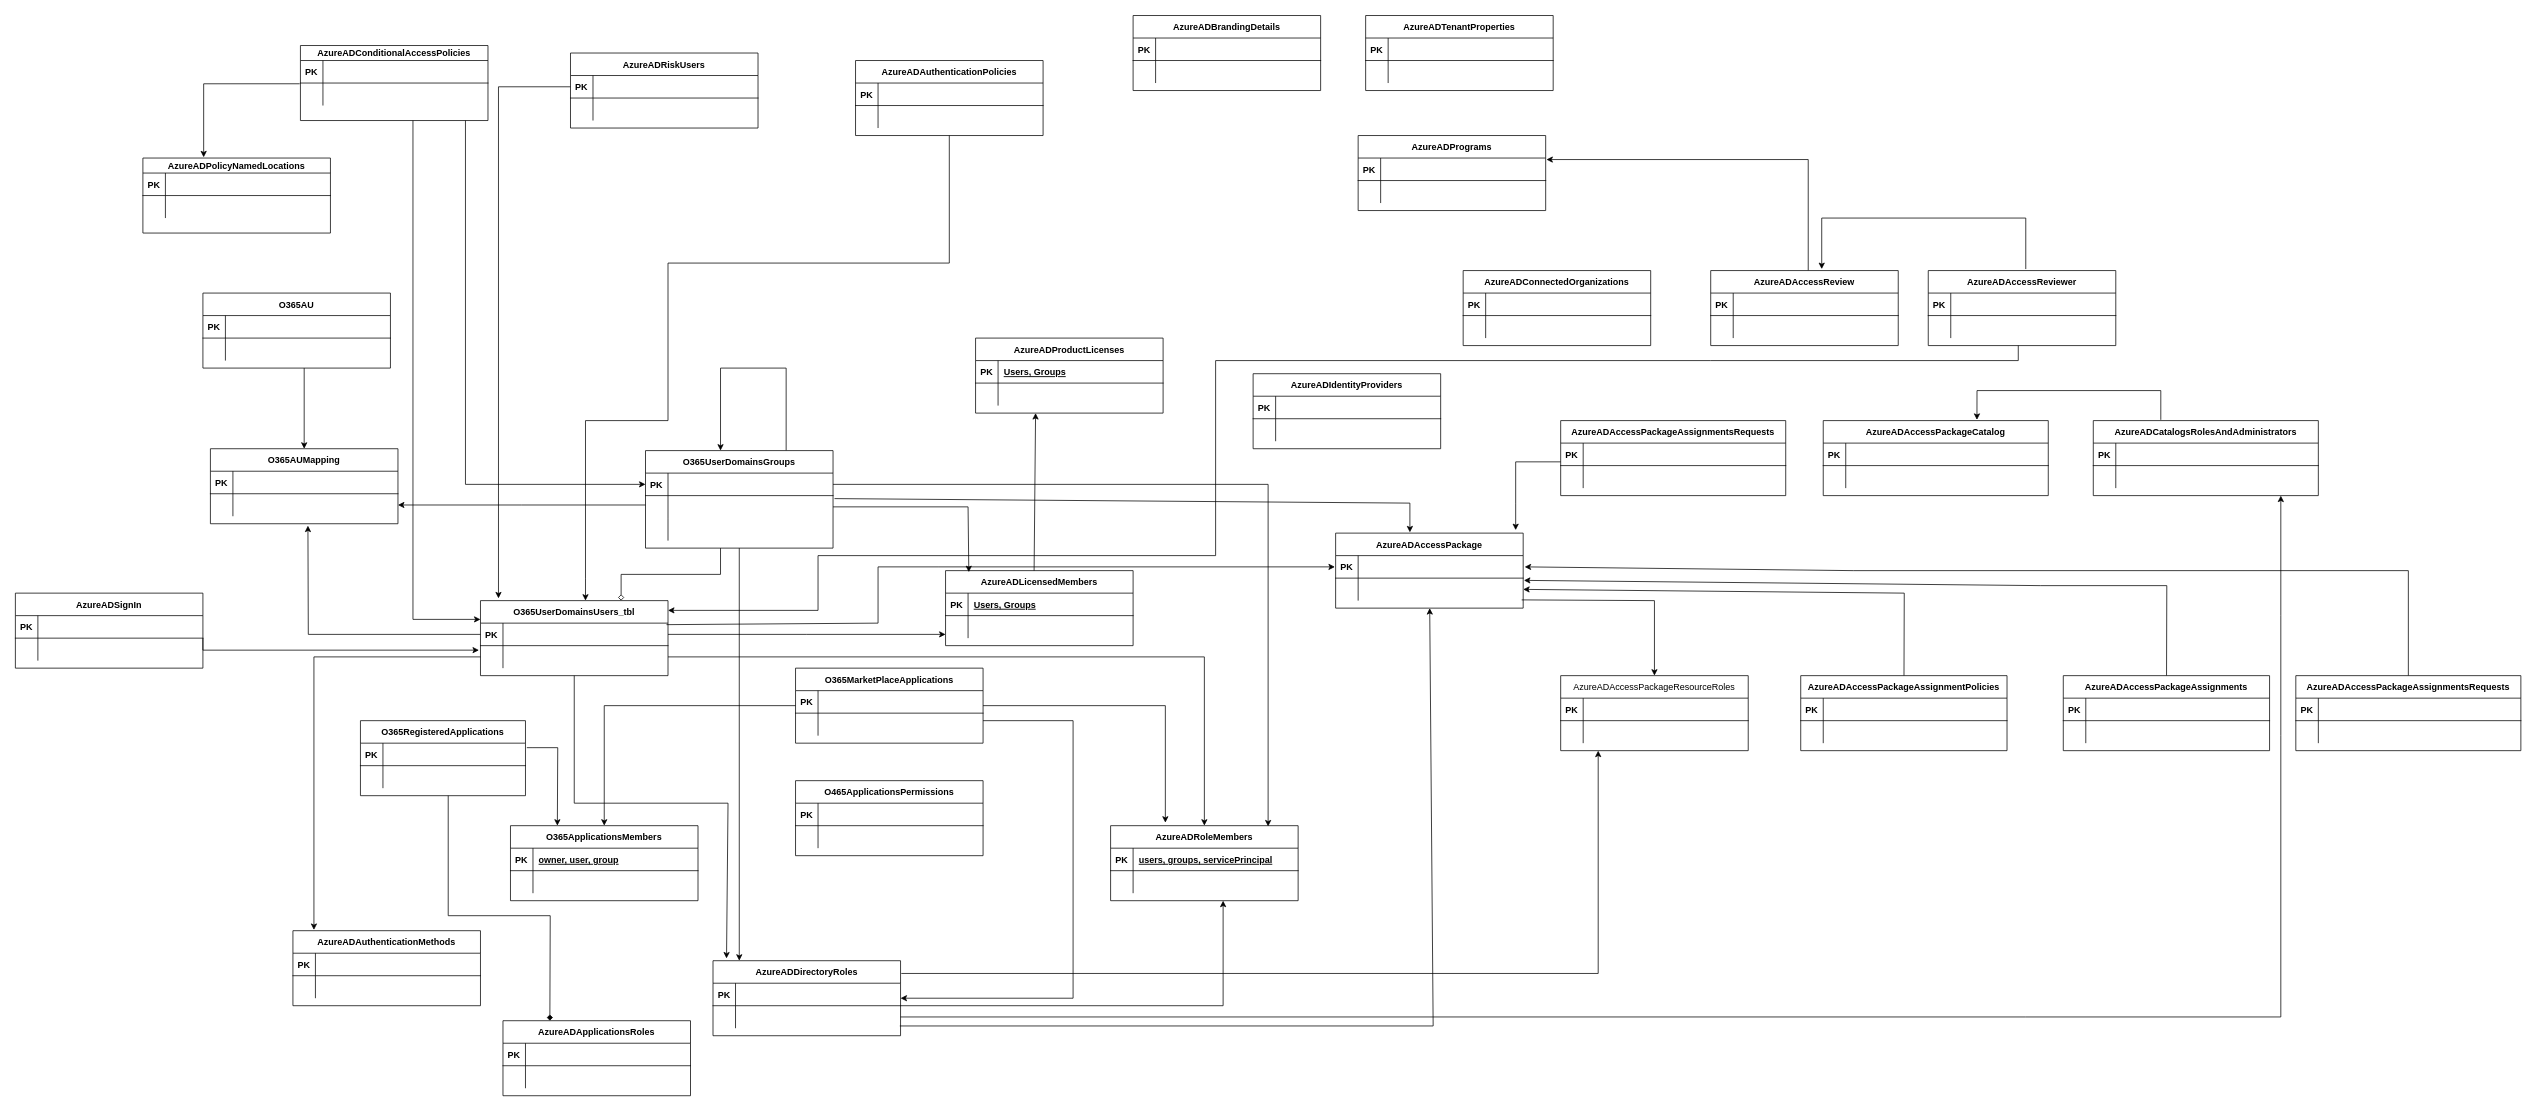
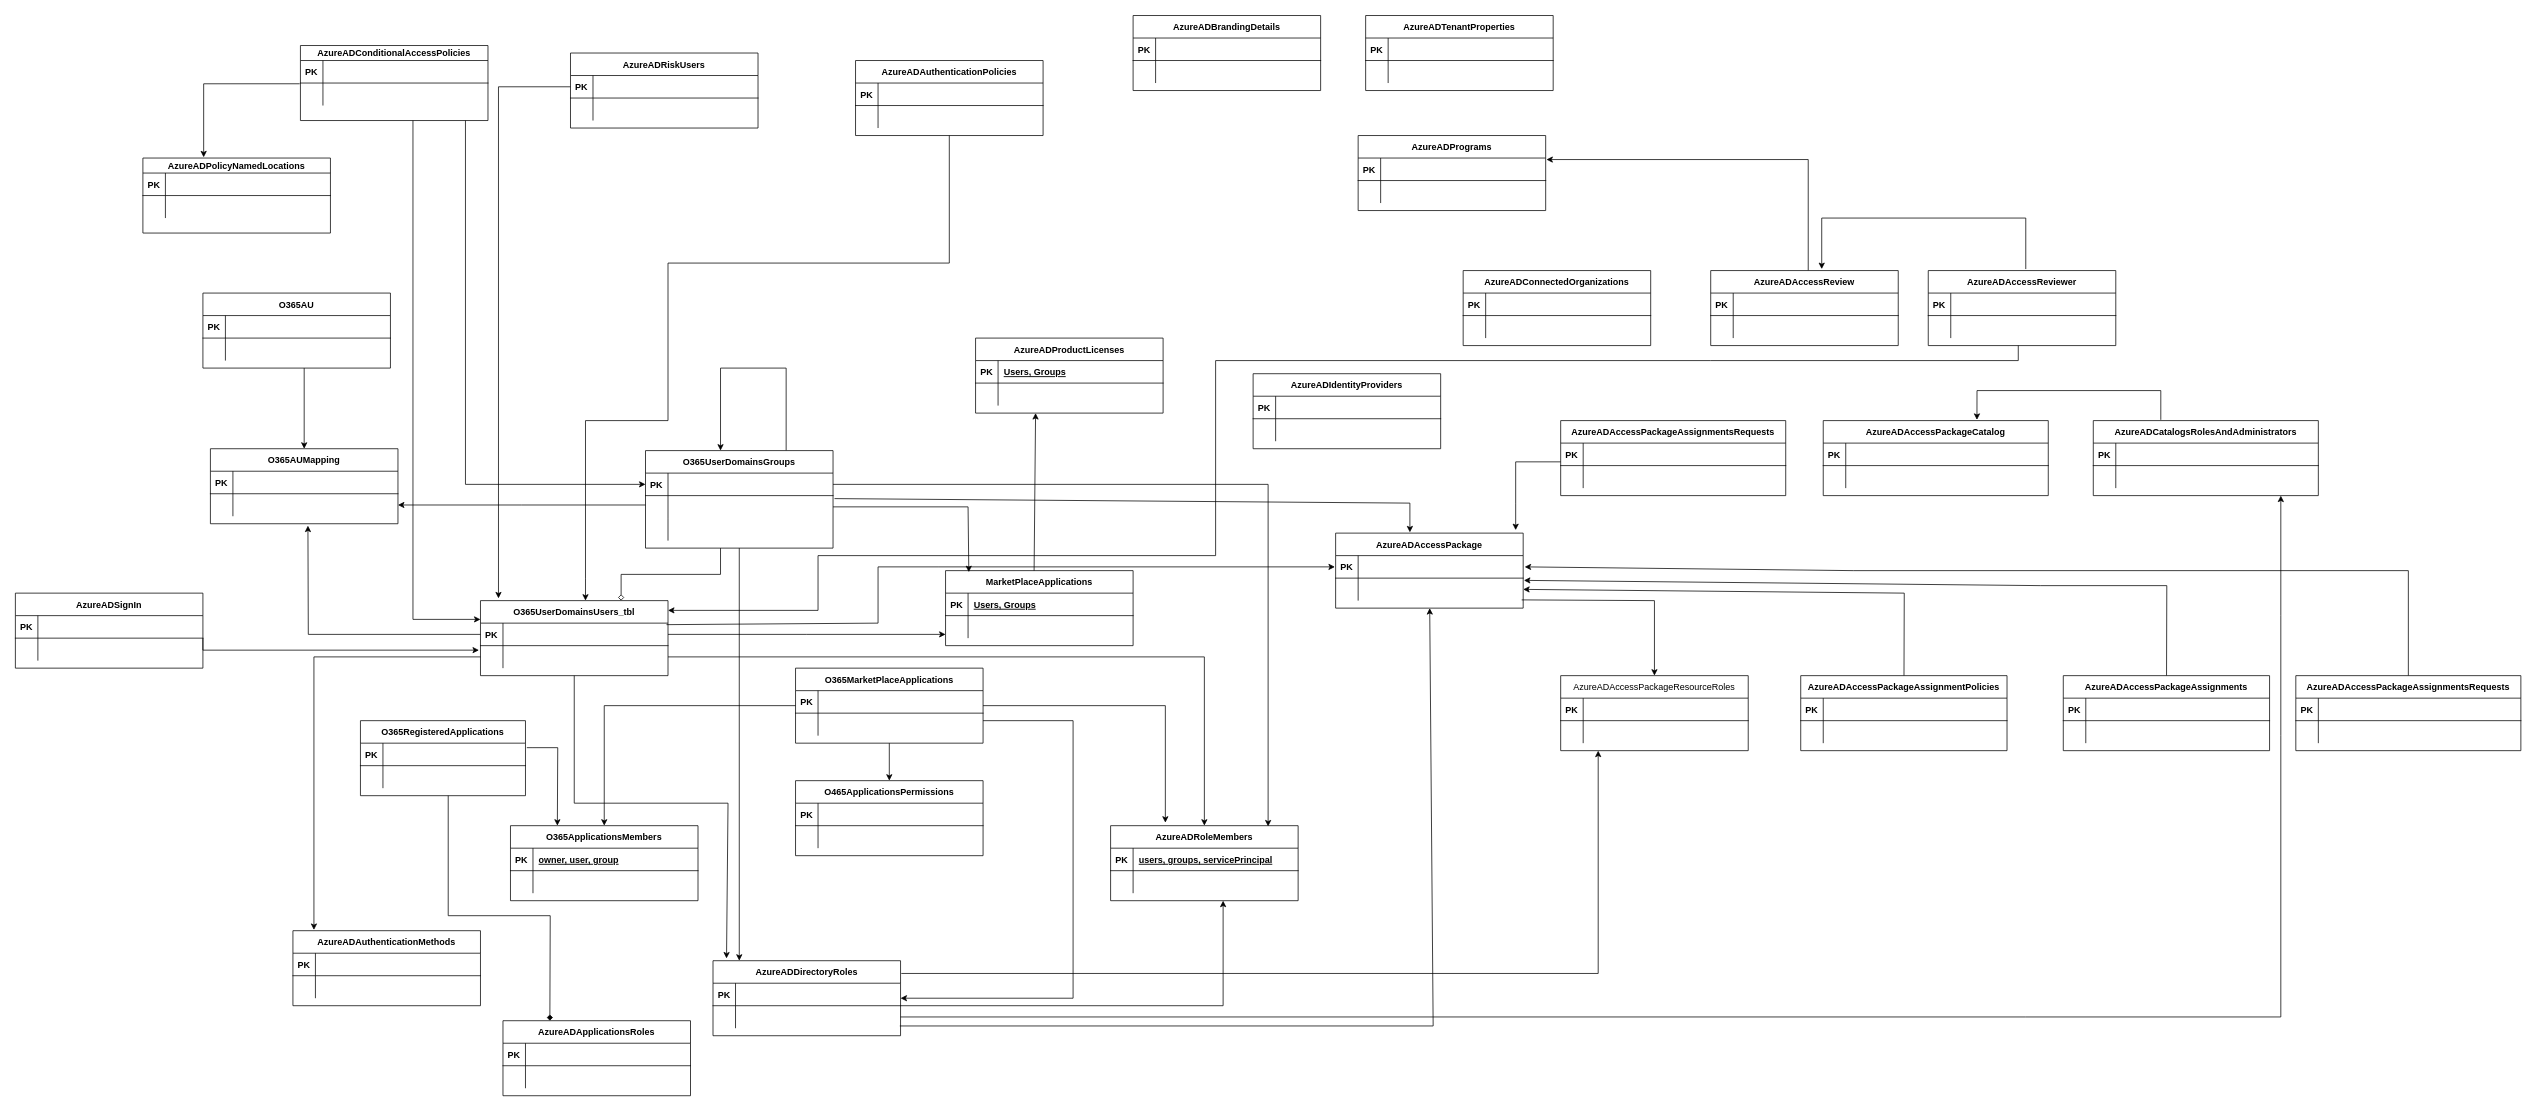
(1039, 582) -> (1039, 582)
none -> (889, 759)
